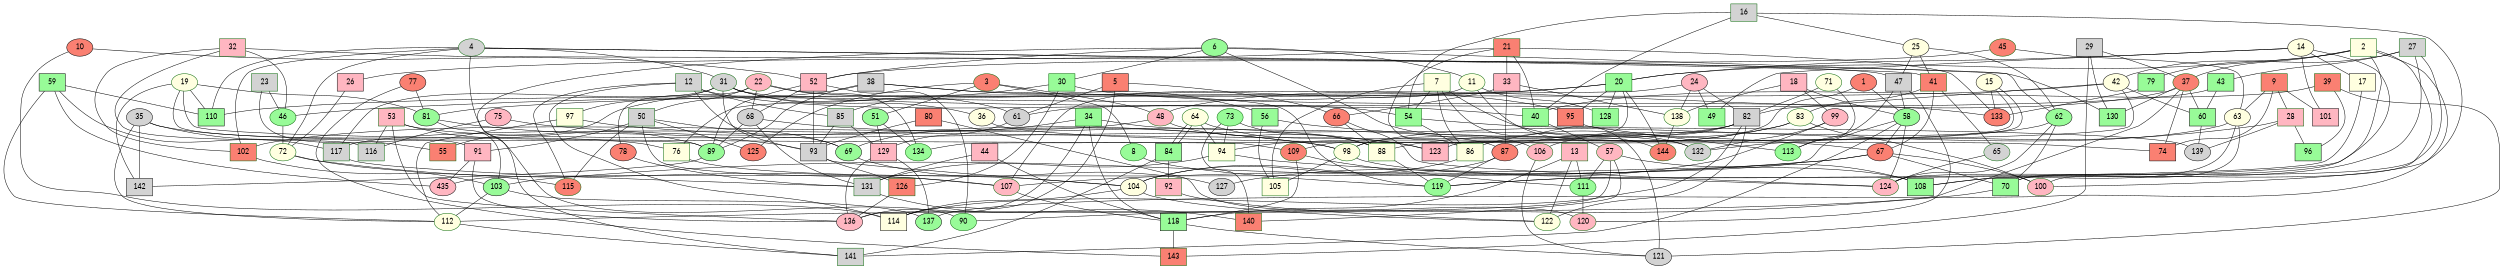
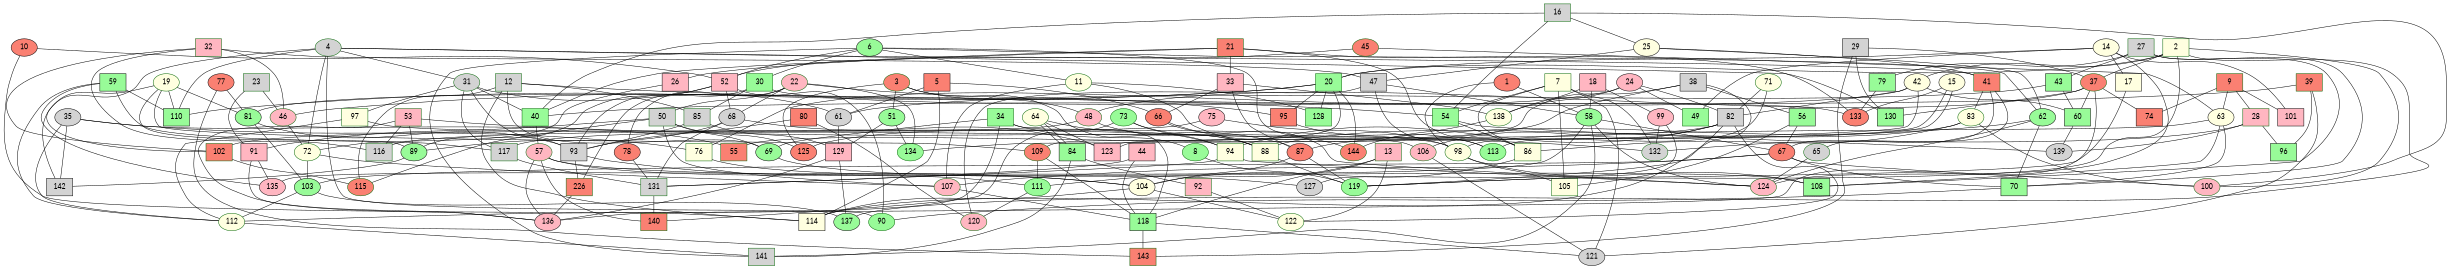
(793, 106) -> (1250, 136)
(283, 117) -> (283, 117)
(982, 117) -> none
(443, 187) -> (272, 187)
(902, 187) -> (579, 187)
